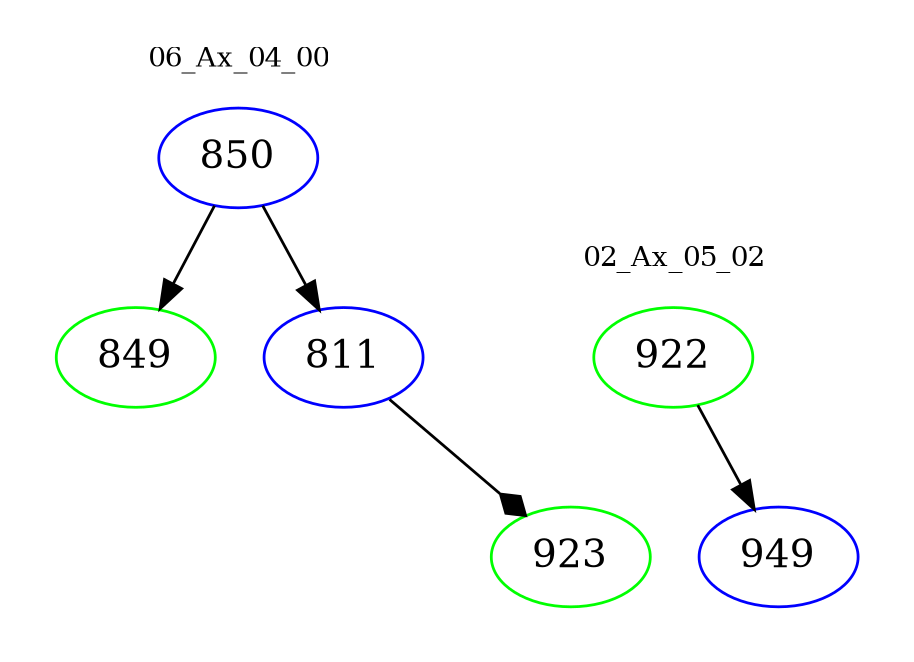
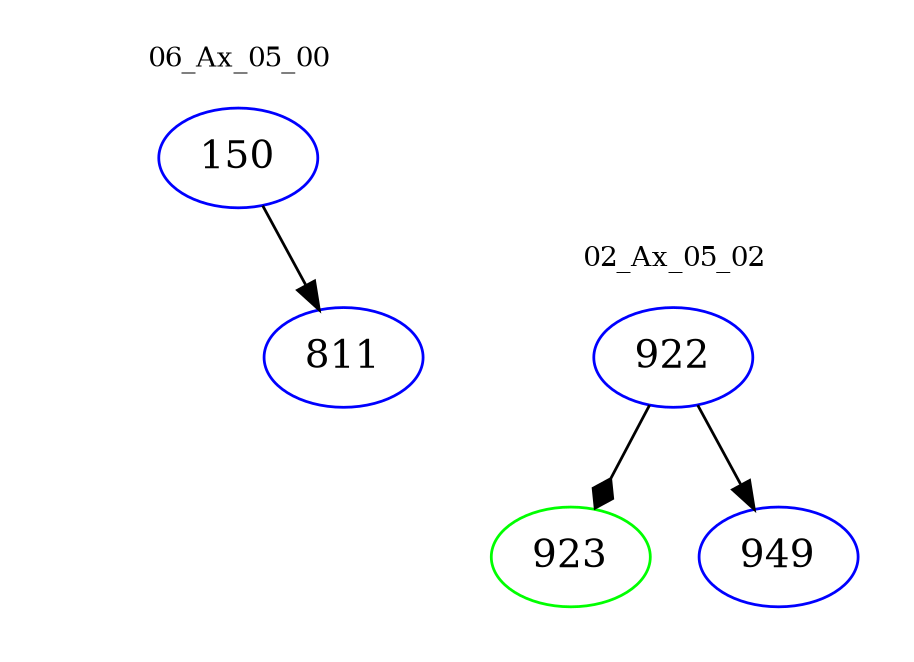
(240, 60) -> (240, 60)
(238, 158) -> (238, 158)
(136, 357) -> none
(673, 357) -> (673, 357)
(445, 446) -> (630, 442)
